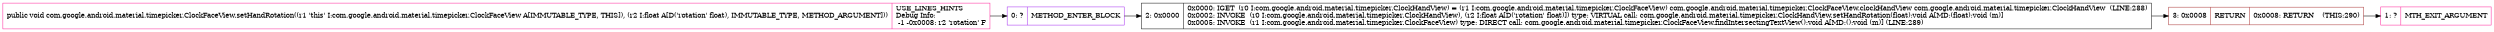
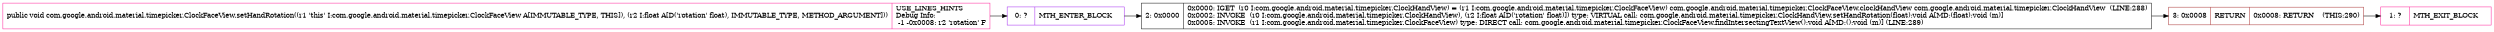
(1076, 16) -> (1075, 16)
(2446, 16) -> (2446, 16)
